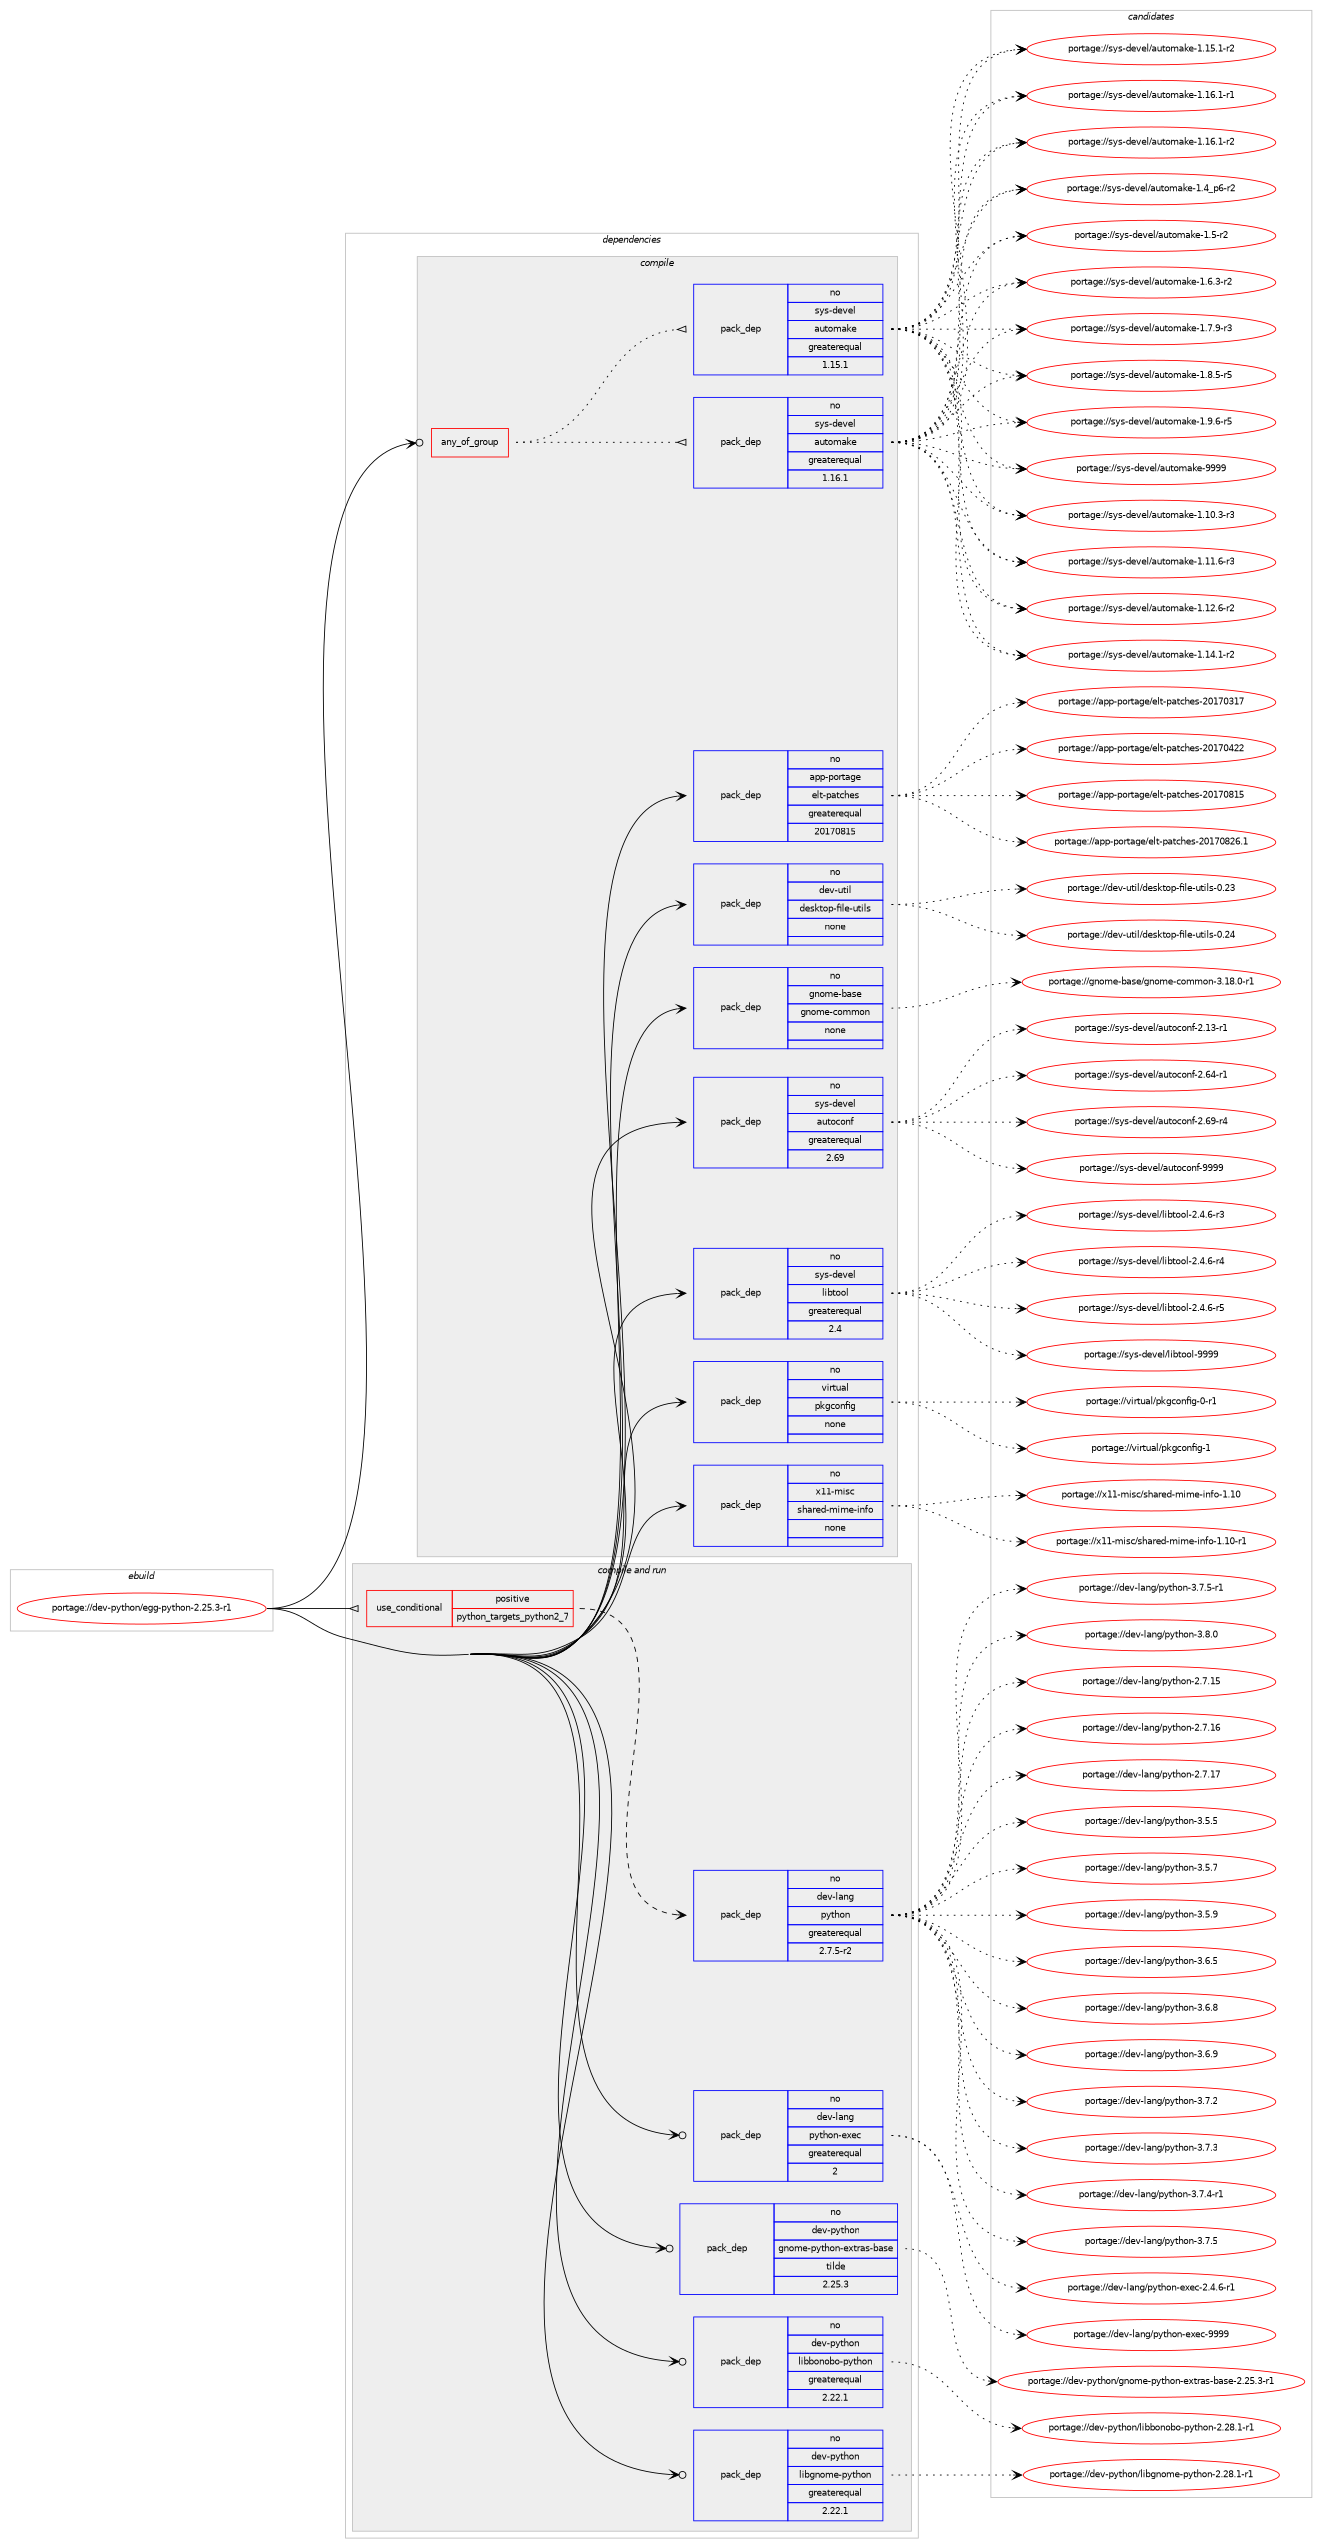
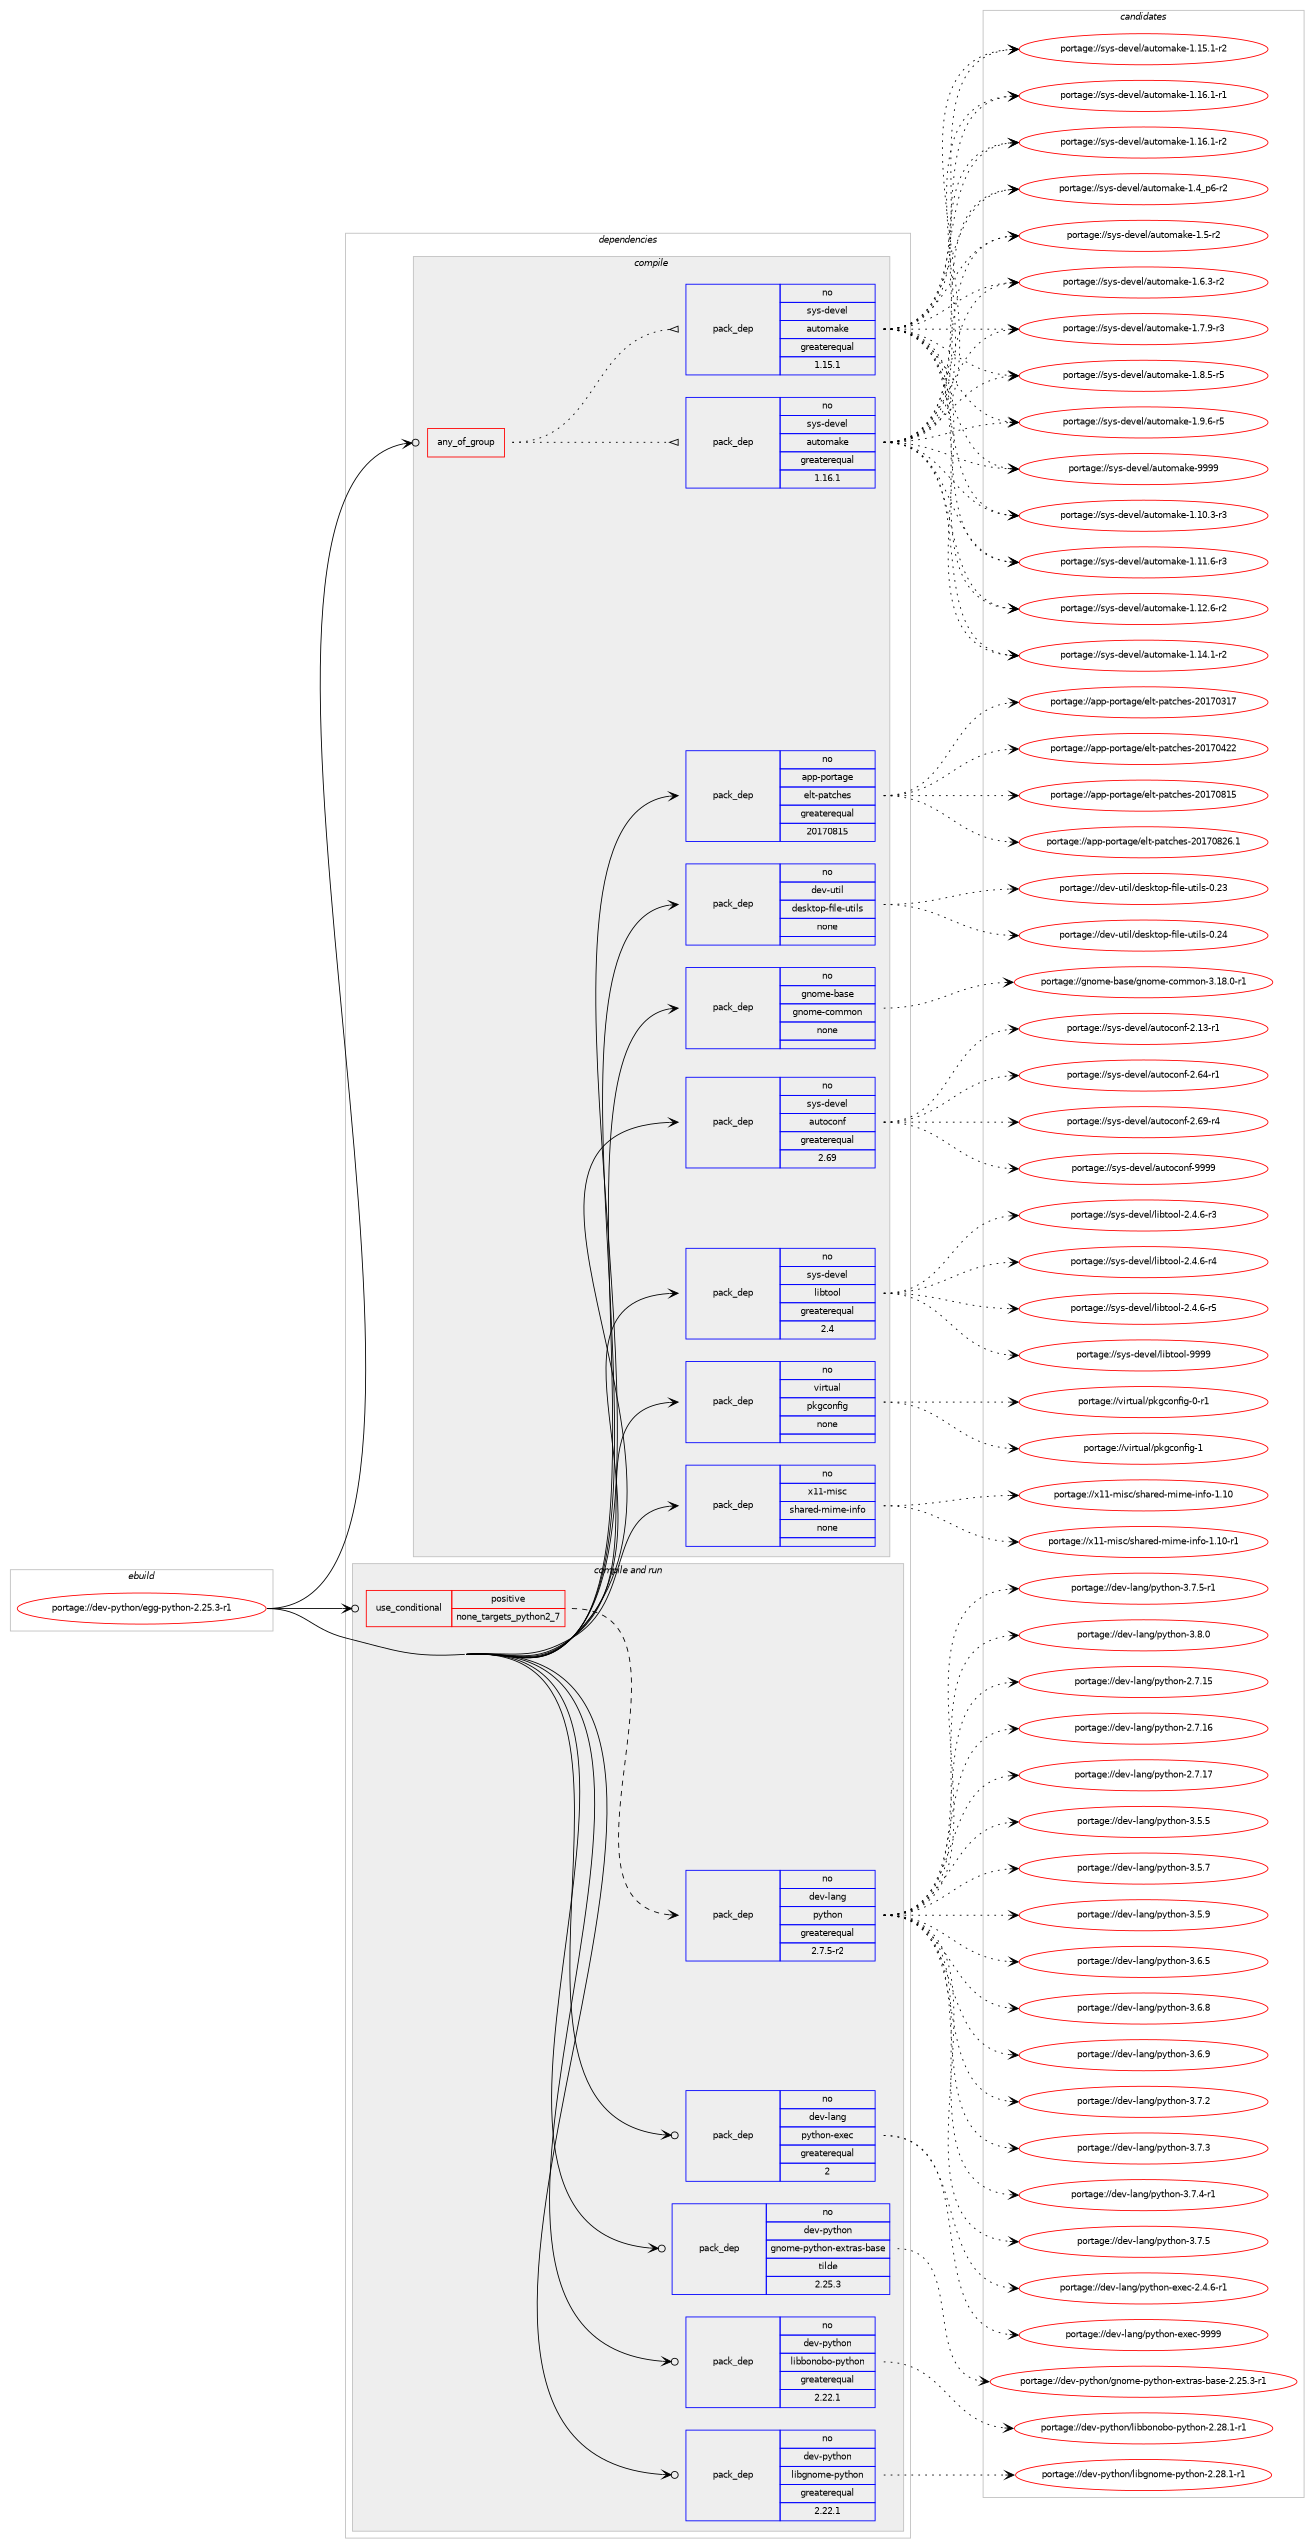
(308, 1609) -> (305, 1609)
(513, 1617) -> (508, 1617)
